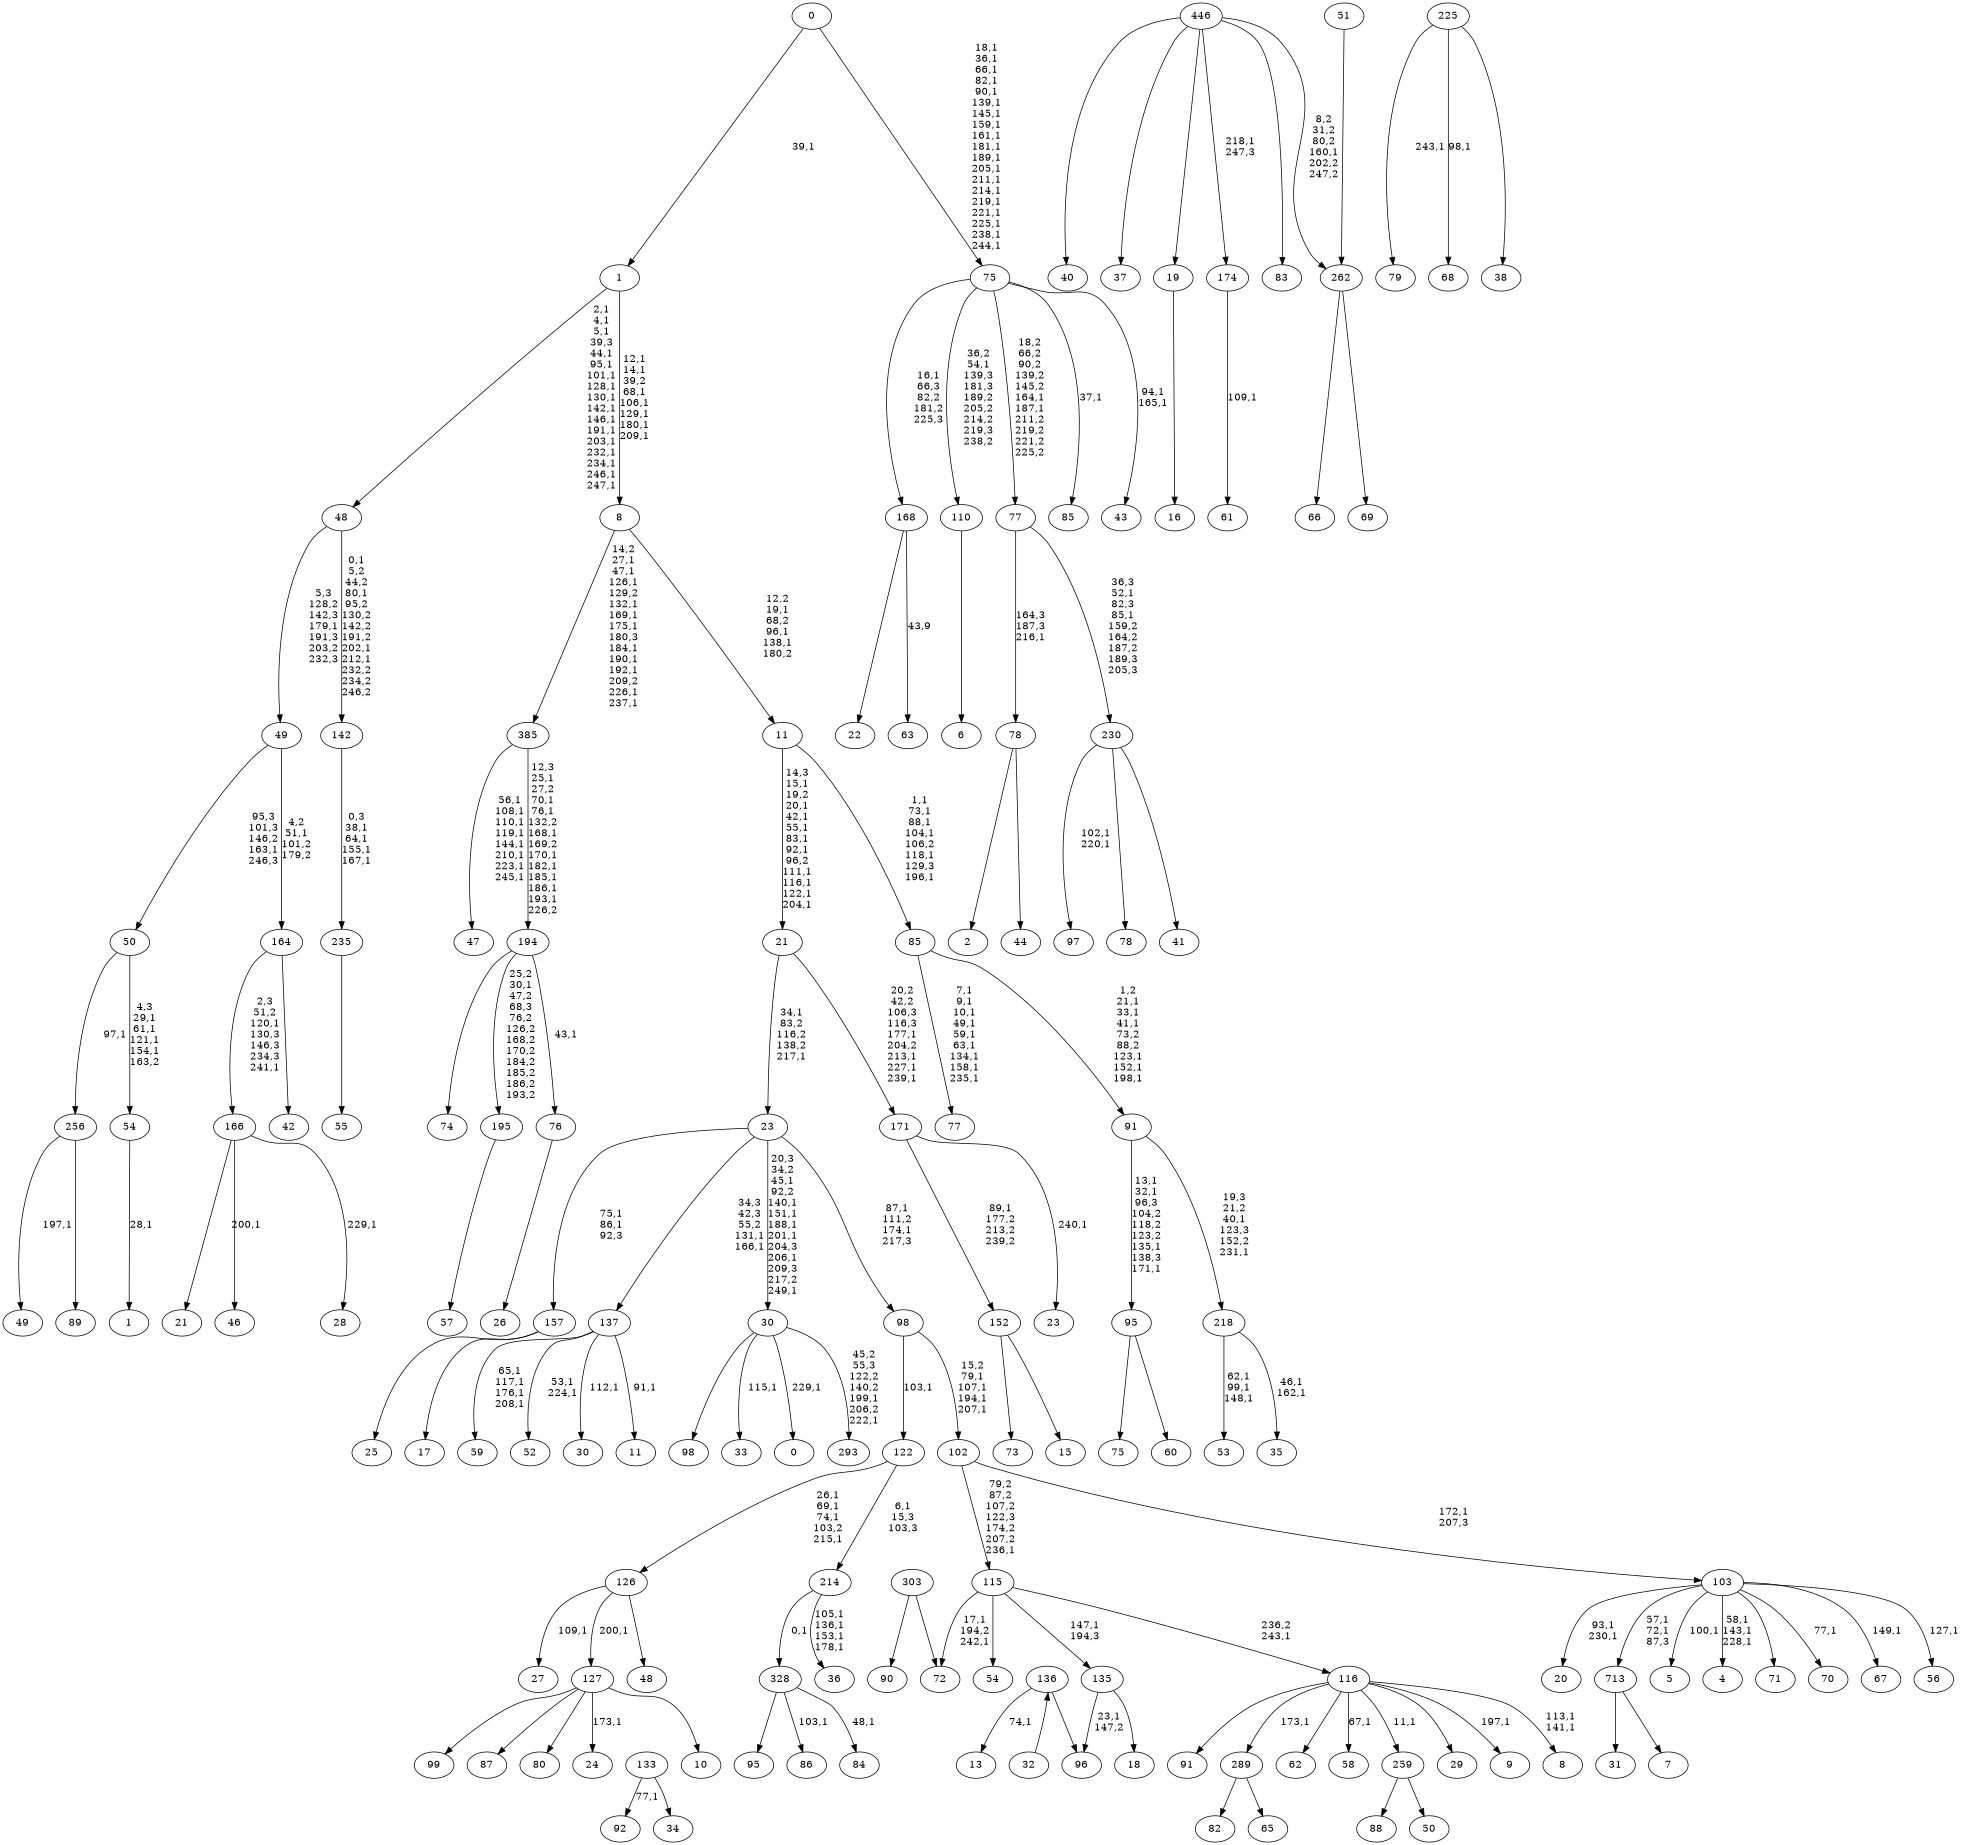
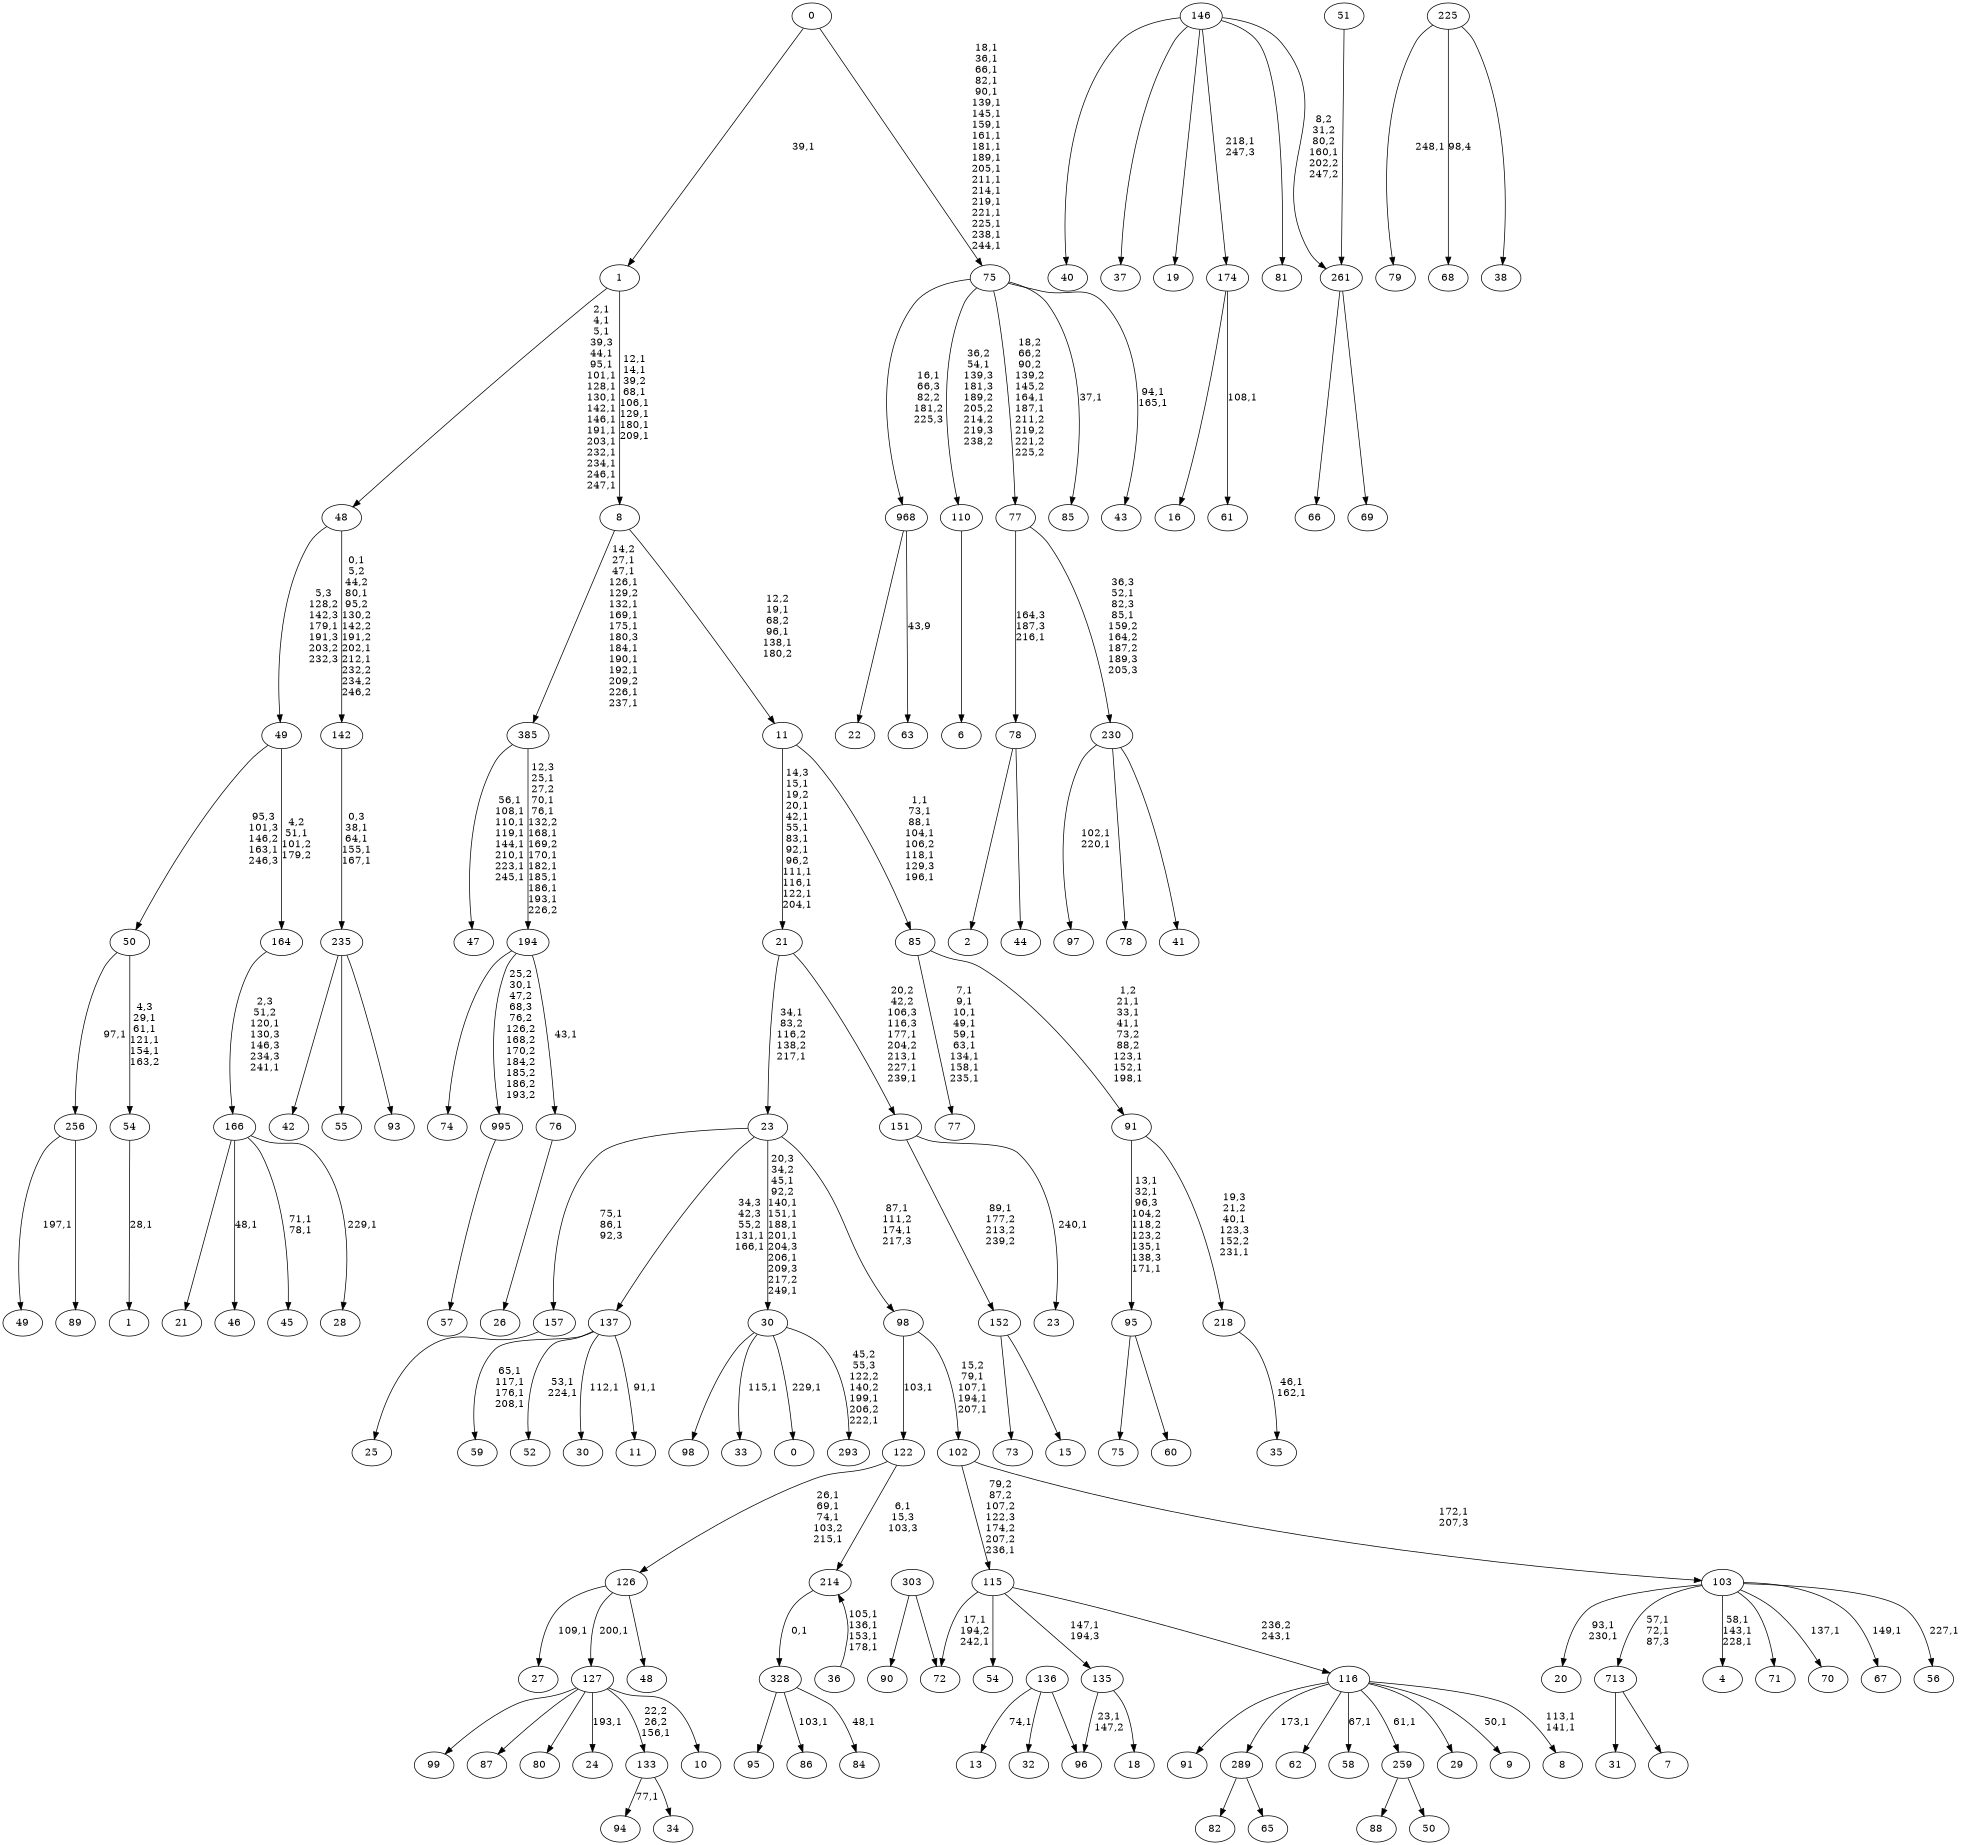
(1201, 16) -> (1201, 16)
(1430, 147) -> (1430, 147)
(1460, 147) -> (1460, 147)
(1282, 278) -> (1282, 278)
(1341, 278) -> (1341, 278)
(1174, 394) -> (1207, 395)
(1243, 398) -> (1243, 398)
(906, 518) -> (906, 518)
(285, 1031) -> (316, 1031)
none -> (395, 1127)
(502, 1127) -> (502, 1127)
(901, 1127) -> (901, 1127)
(246, 1225) -> (246, 1225)
none -> (287, 1323)
(425, 1453) -> none
(1224, 1453) -> none
(811, 1628) -> (848, 1634)
(1826, 1631) -> (1826, 1631)
(1944, 1631) -> (1944, 1631)
(1670, 1679) -> none
none -> (630, 1713)
(608, 1722) -> (608, 1722)
(1405, 1722) -> (1405, 1722)
(1496, 1722) -> (1496, 1722)
(1042, 1727) -> (1034, 1718)
(620, 1829) -> (620, 1829)
